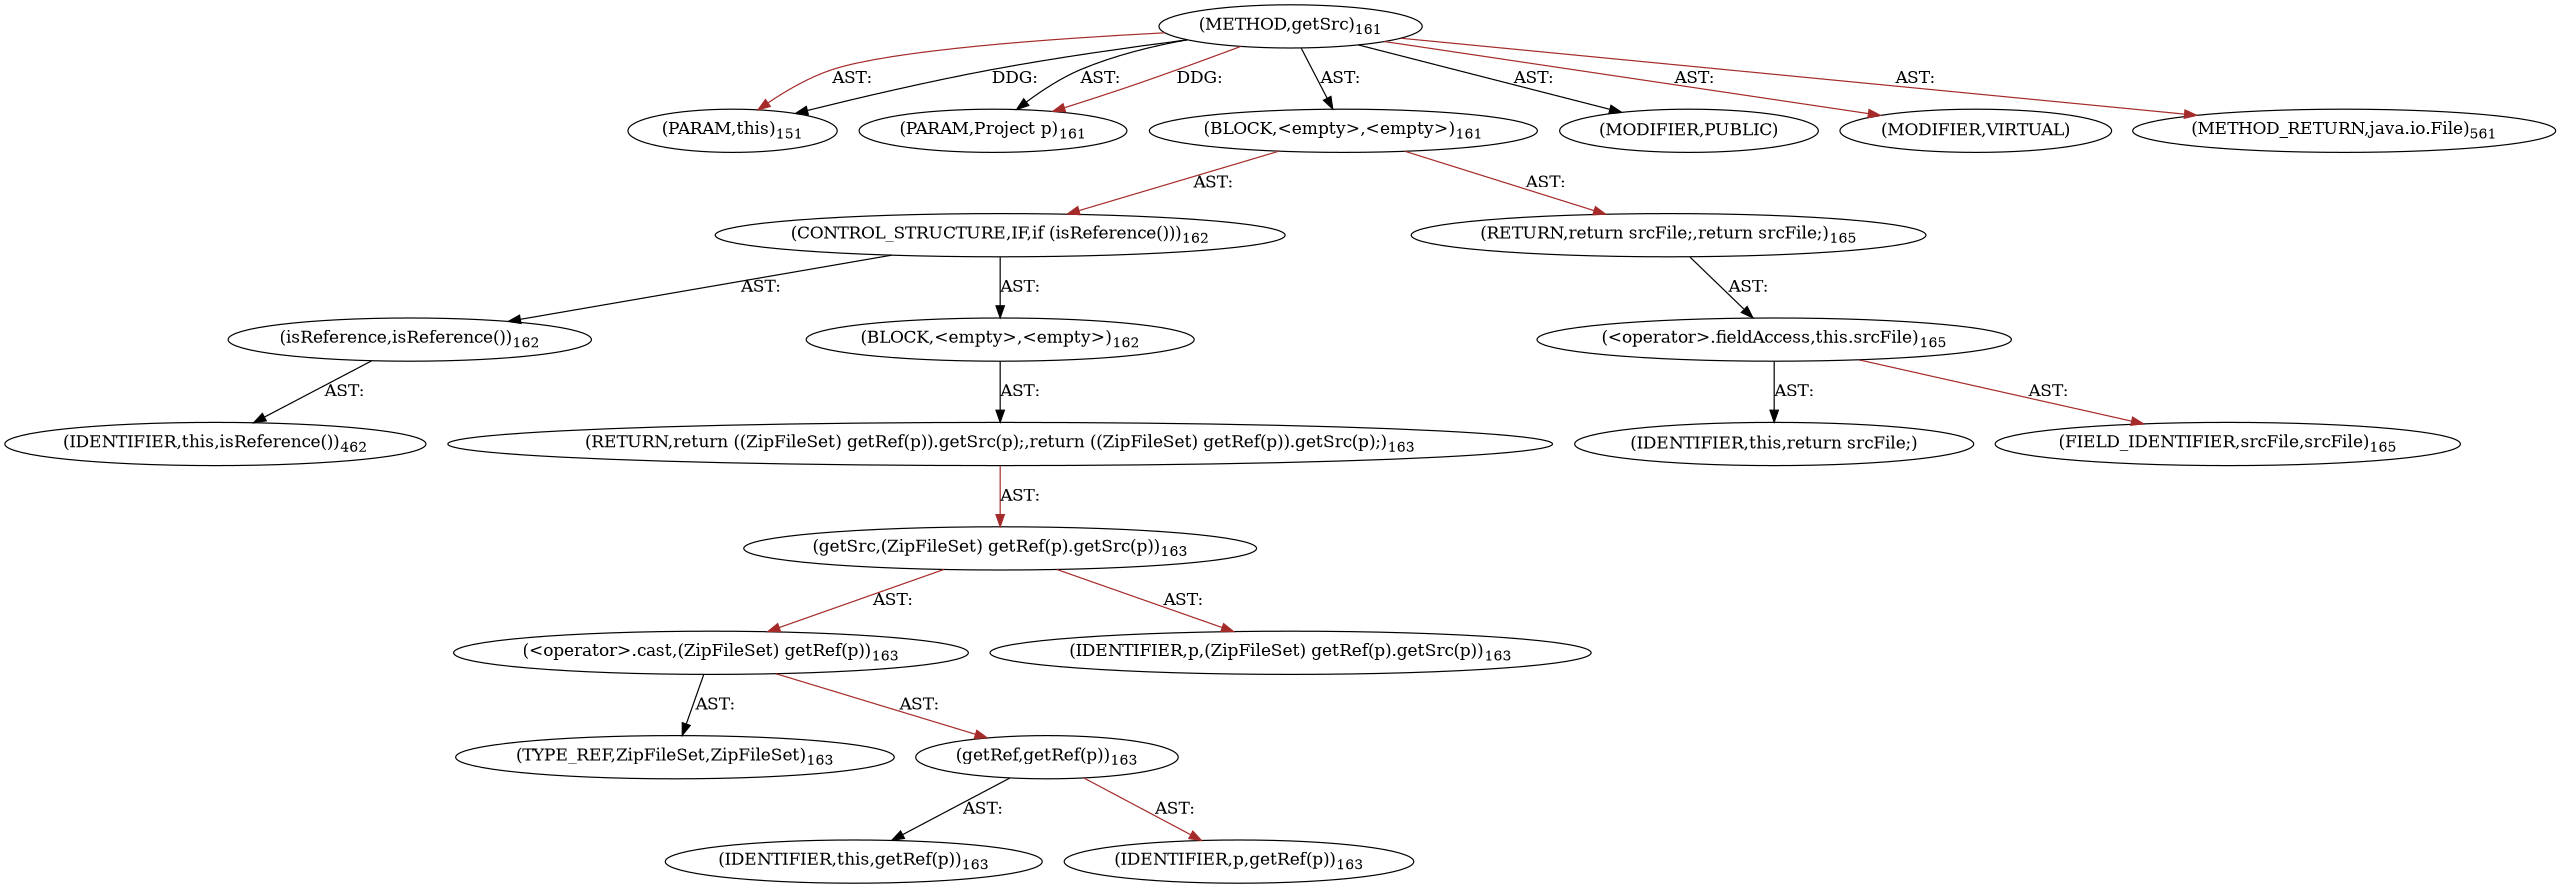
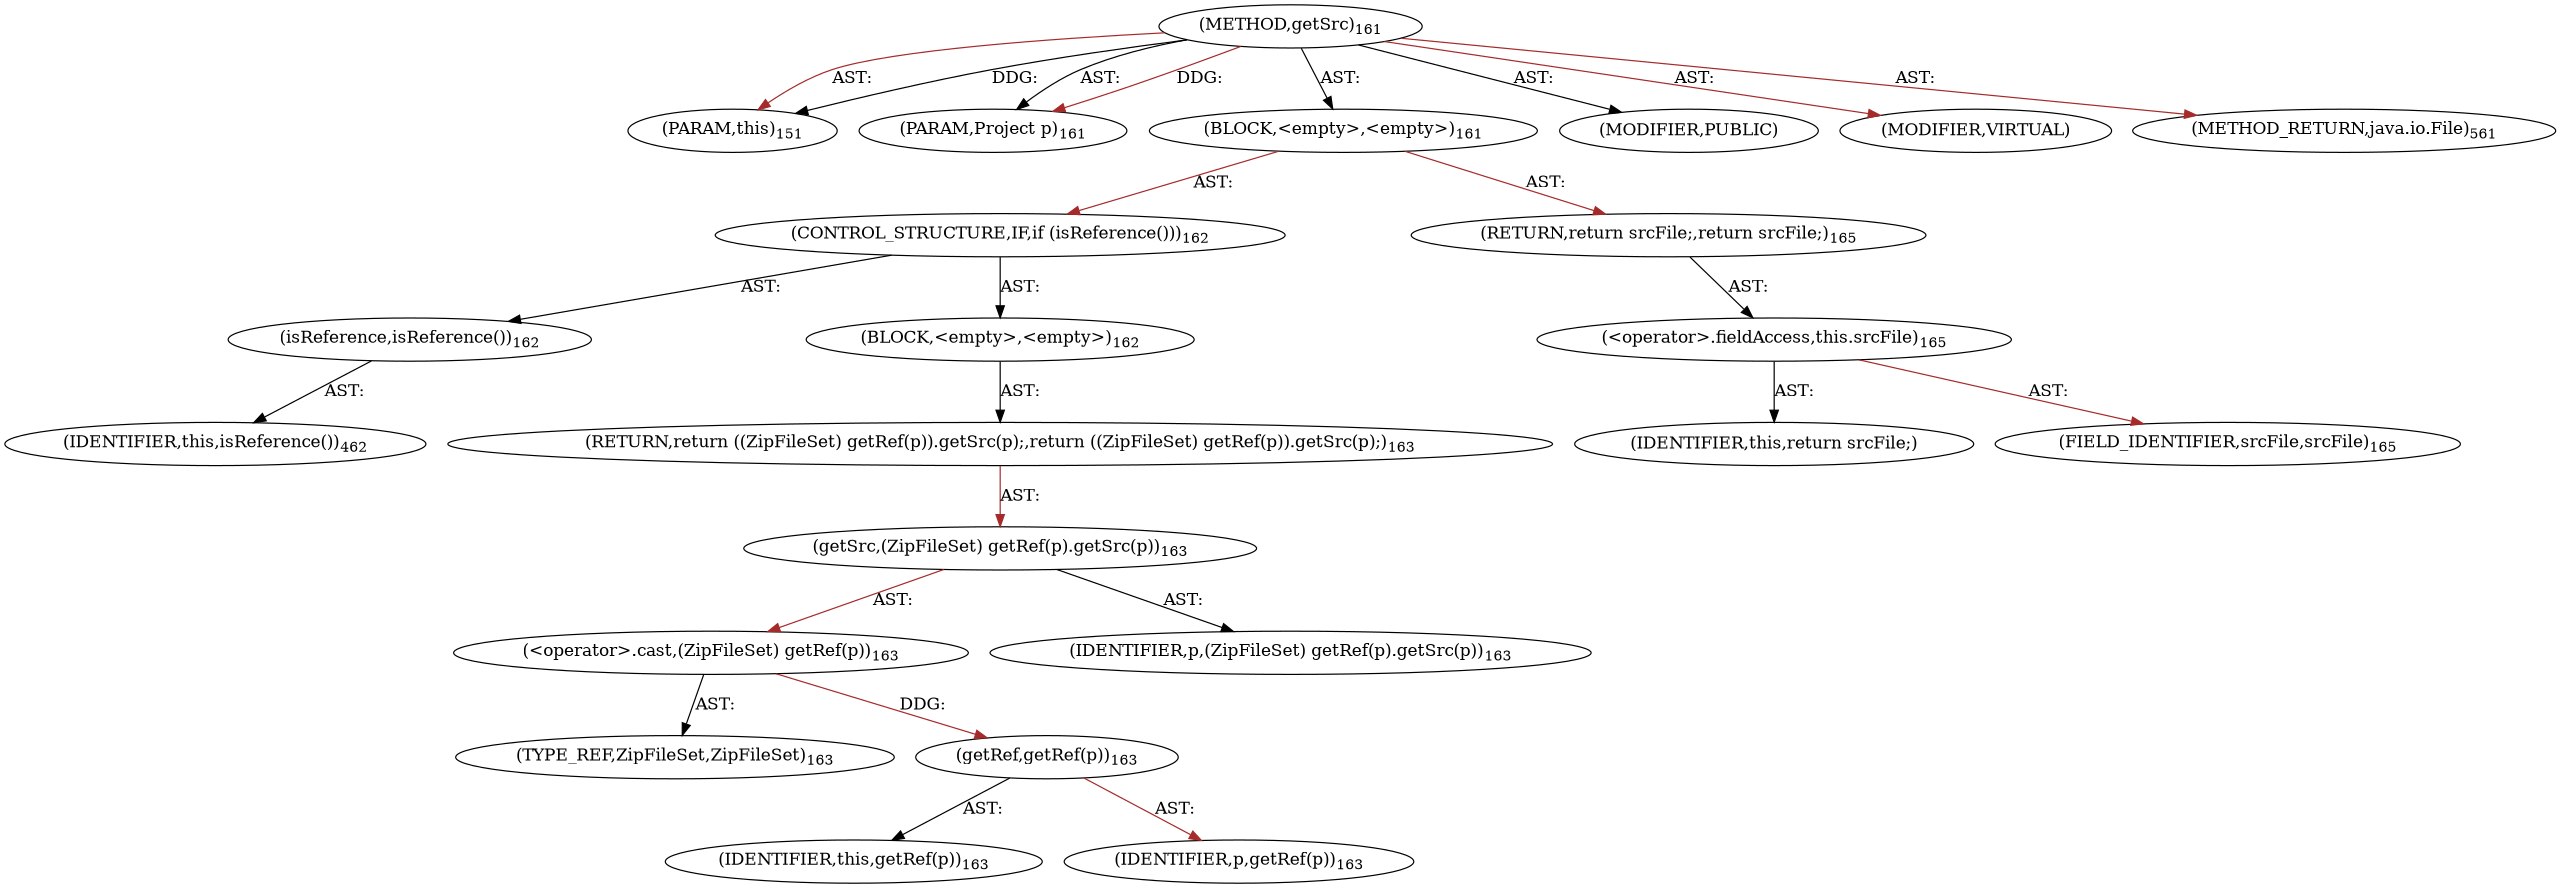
(1139, 599) -> (1139, 599)
(922, 705) -> (925, 705)
